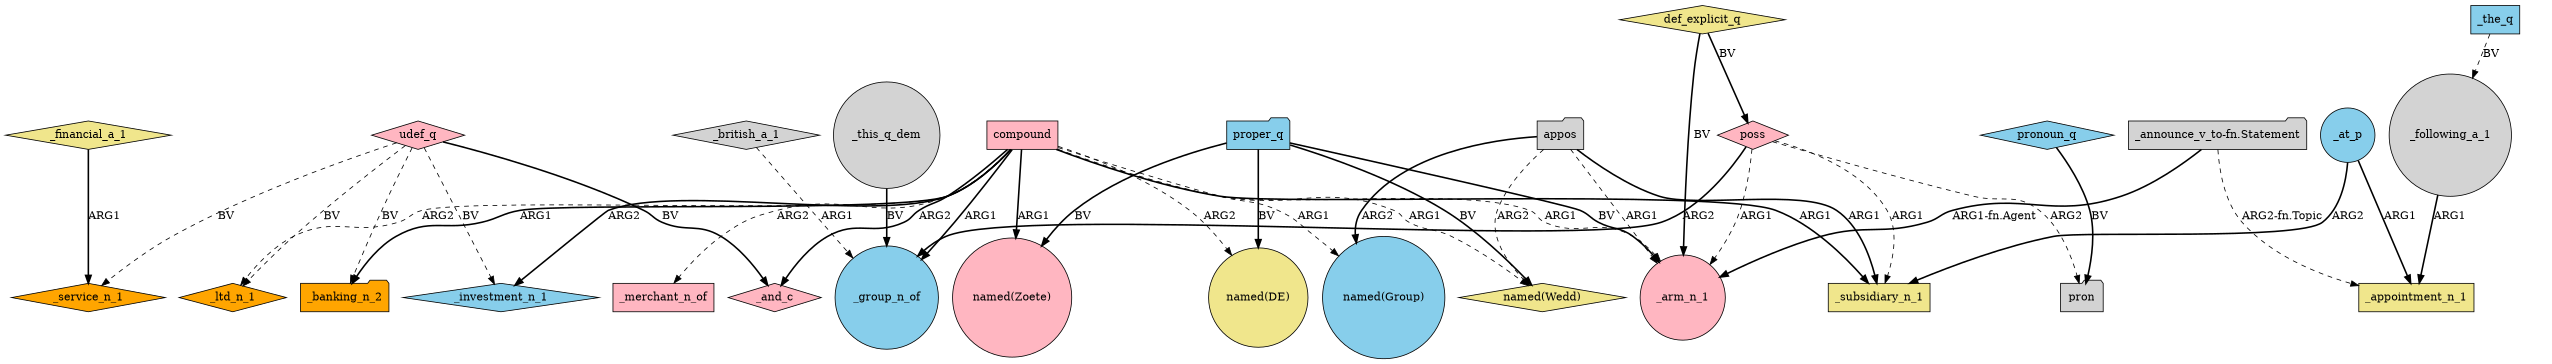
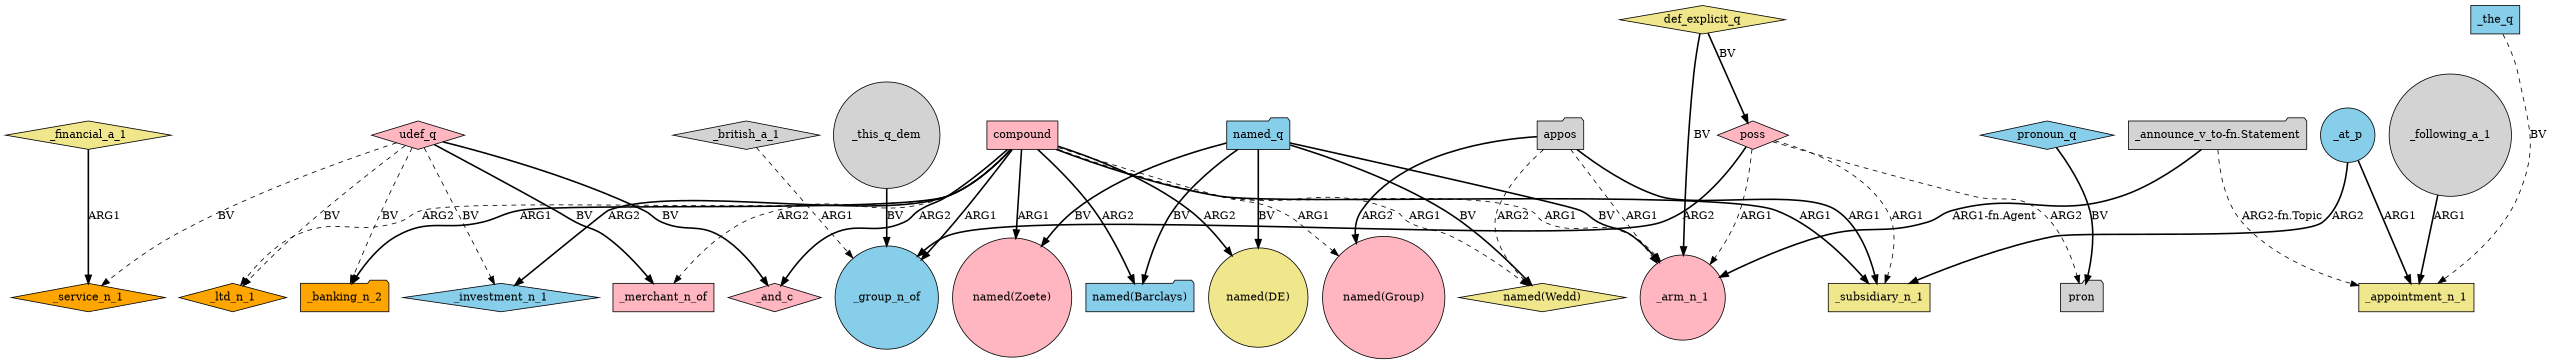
(2483, 52) -> (2527, 170)
(1258, 135) -> (1258, 135)
(1155, 188) -> (1155, 188)
none -> (534, 199)
none -> (1140, 298)
(1384, 298) -> (1384, 298)
